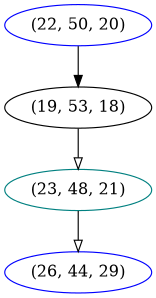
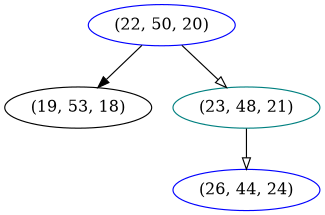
(78, 143) -> (200, 63)
(78, 272) -> (246, 190)
